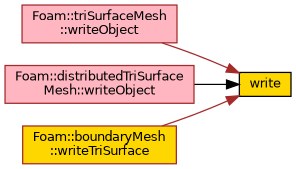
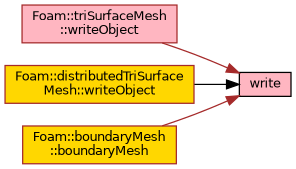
(100, 84) -> (100, 84)
(265, 84) -> (265, 84)
(100, 145) -> (100, 145)
